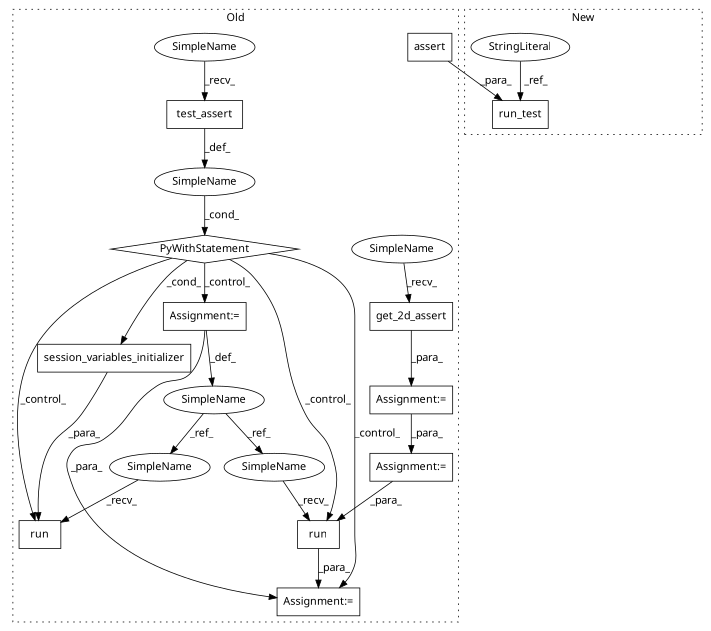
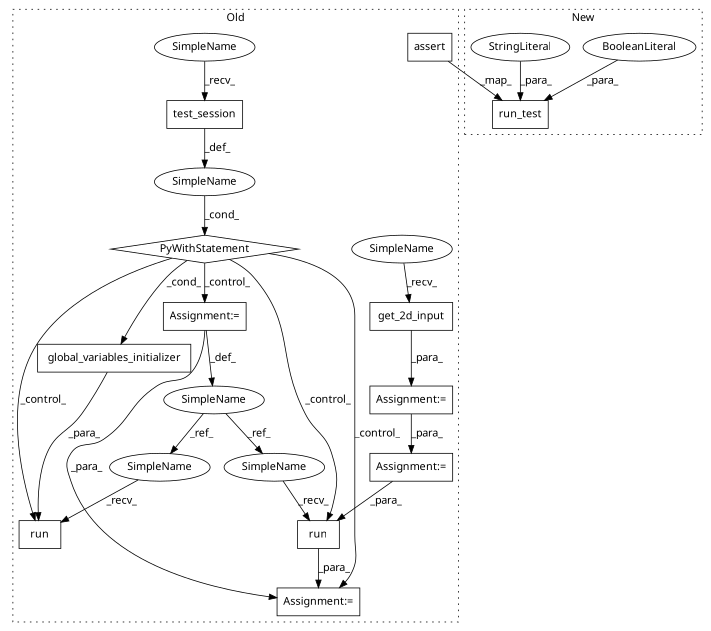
none -> (639, 47)
(496, 81) -> (496, 81)
(536, 81) -> (536, 81)
(205, 114) -> (205, 114)
(411, 316) -> (411, 316)
(114, 358) -> (114, 358)
